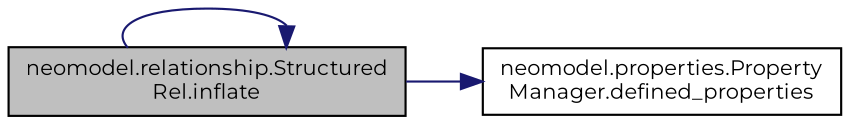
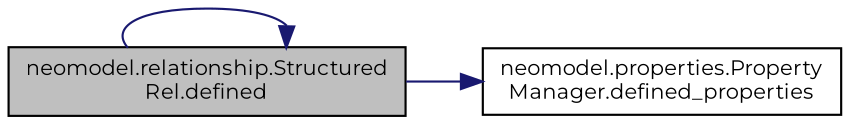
(207, 82) -> (207, 82)
